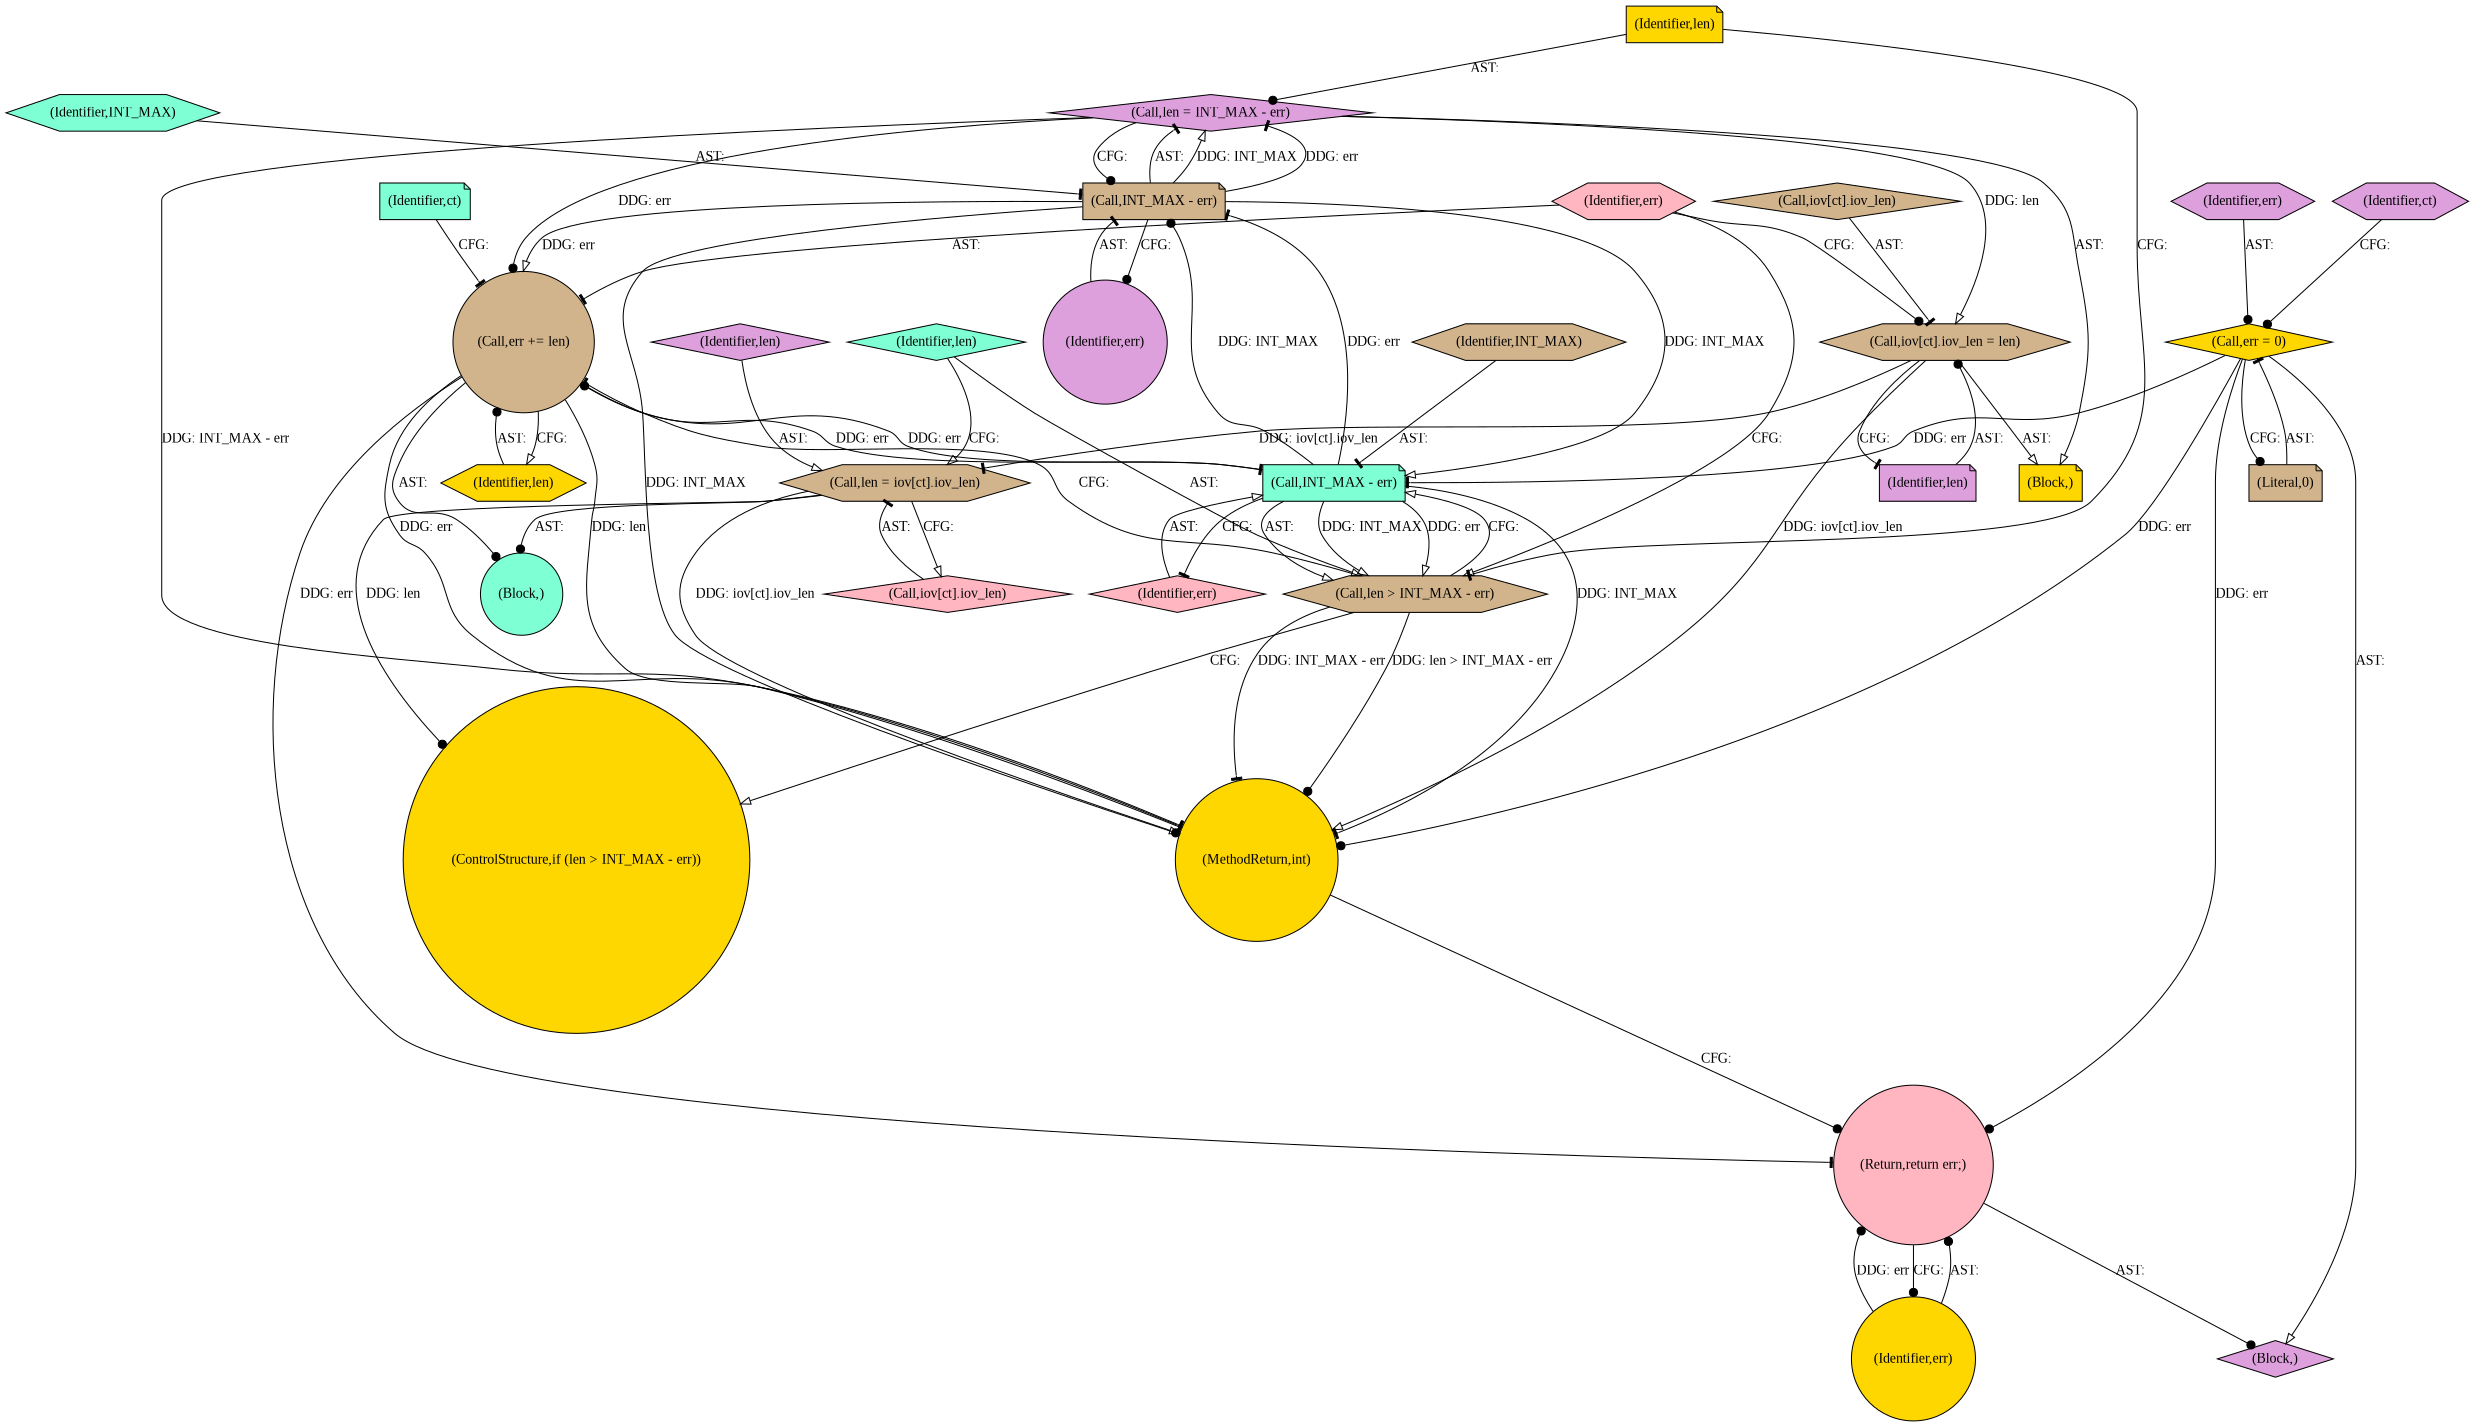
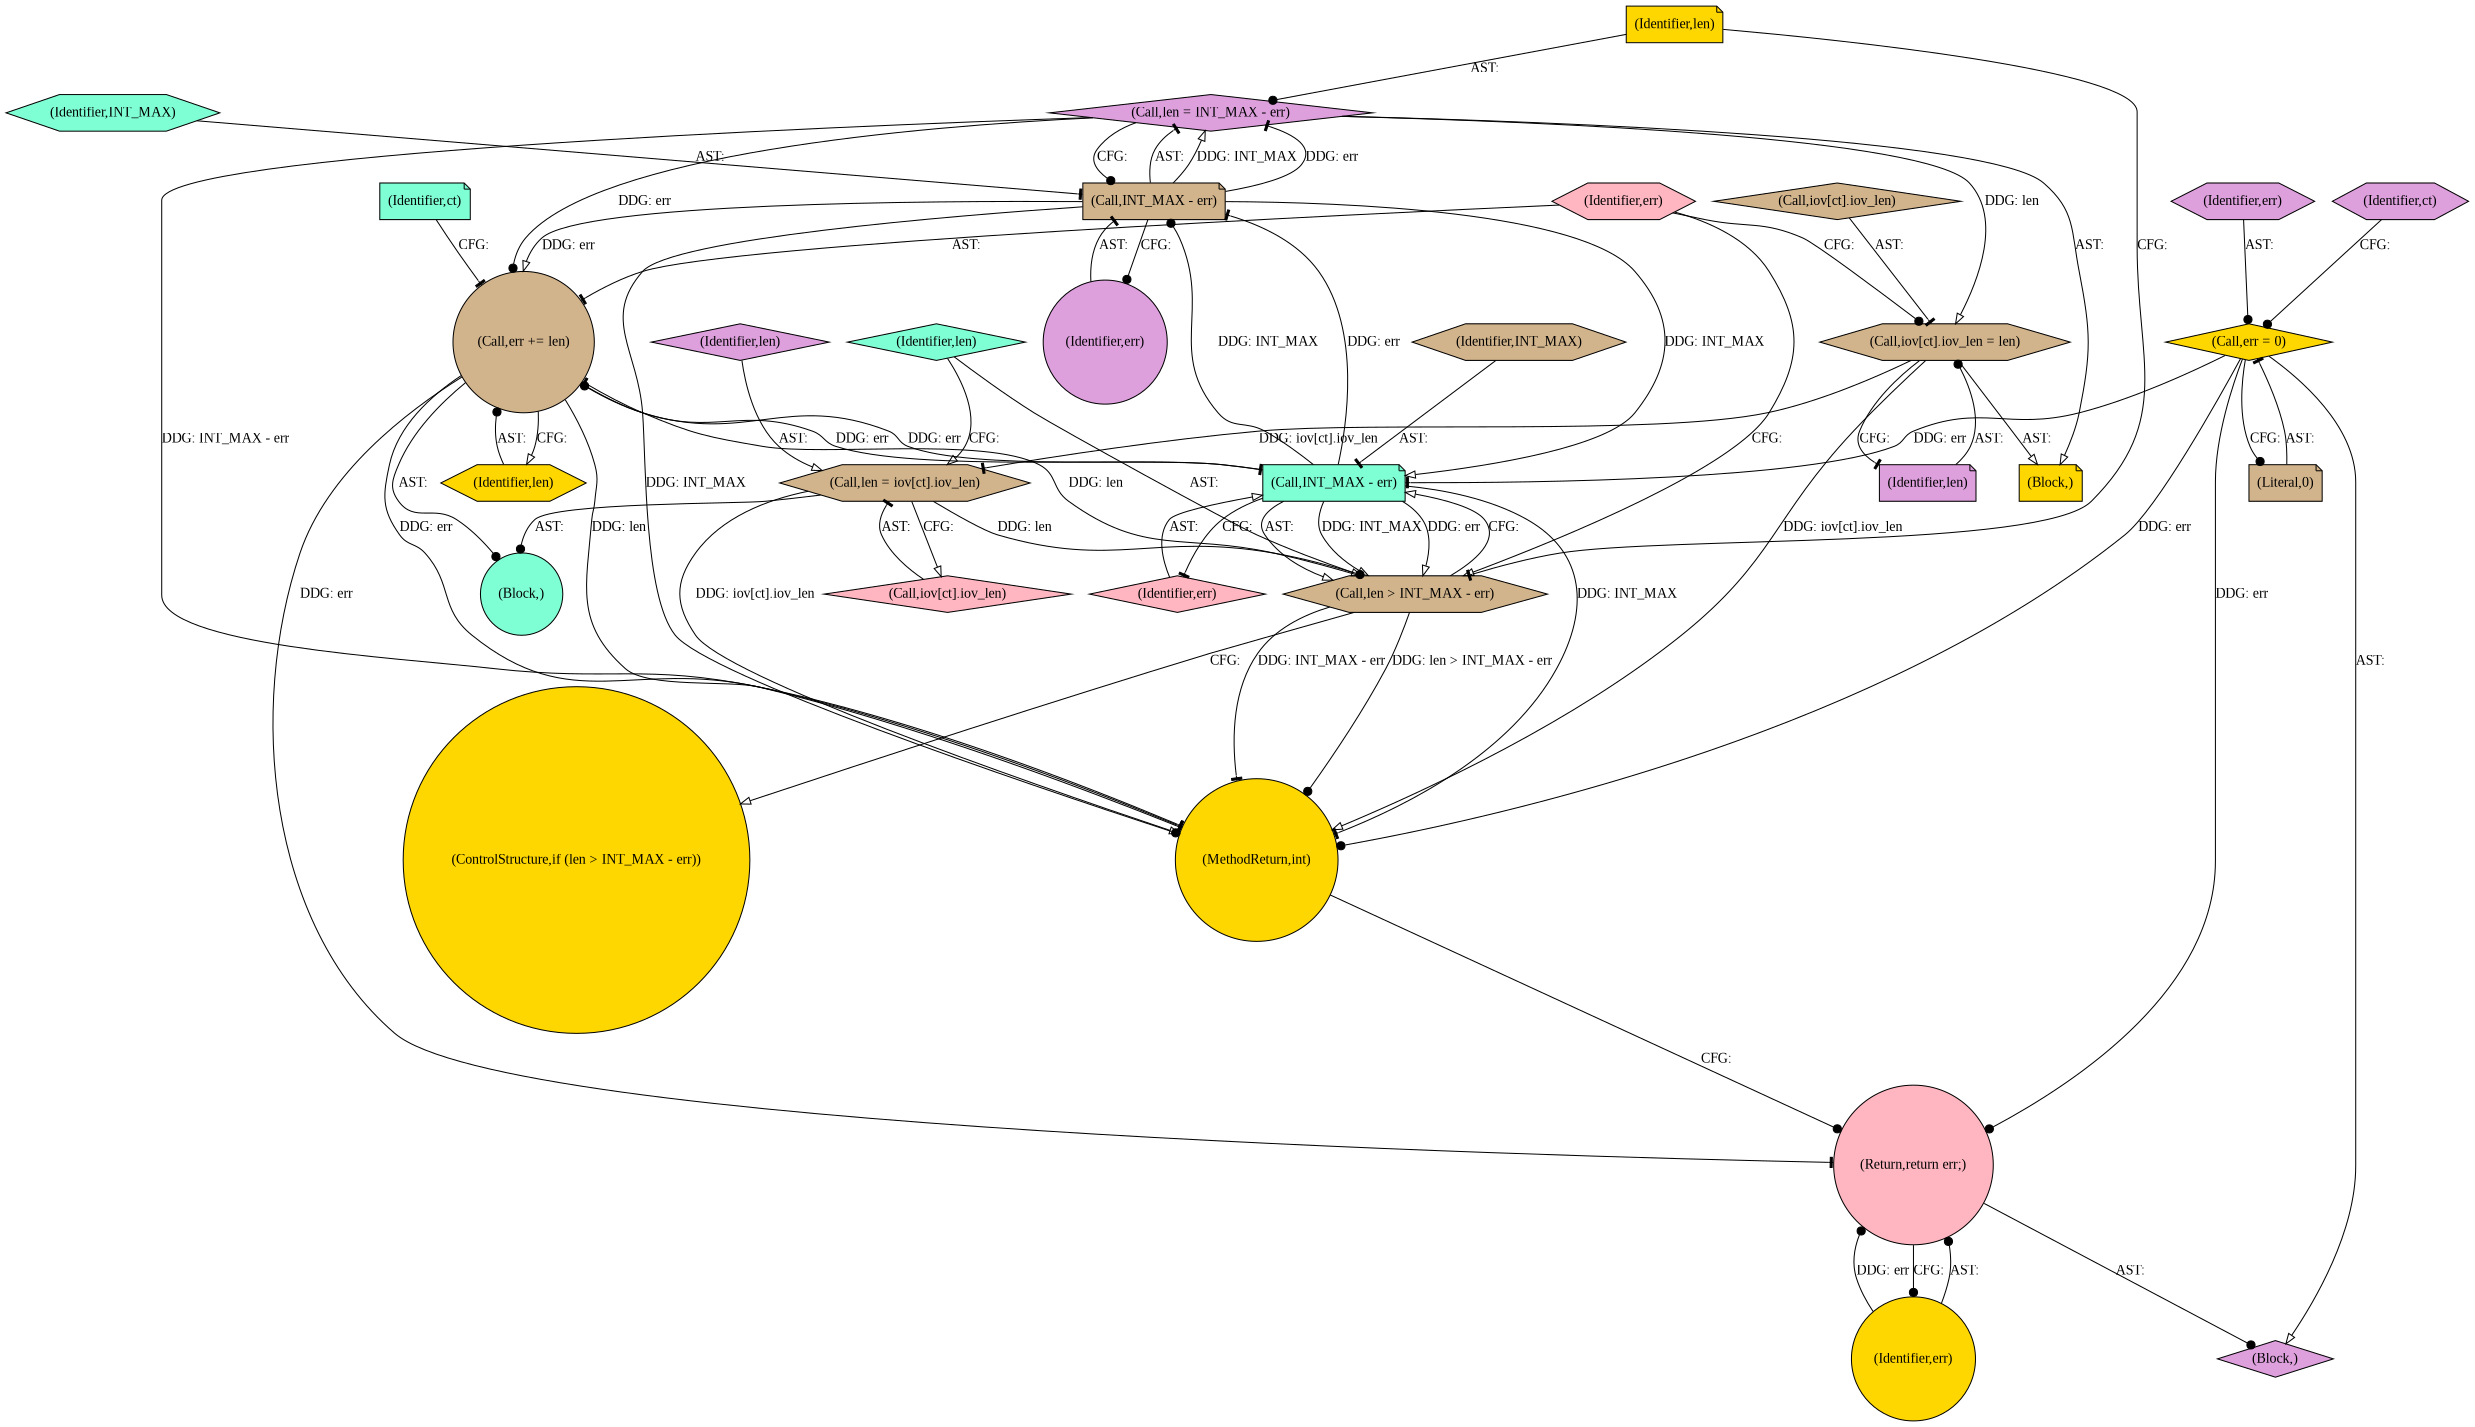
(1096, 483) -> (1096, 483)
(476, 509) -> (1141, 549)
